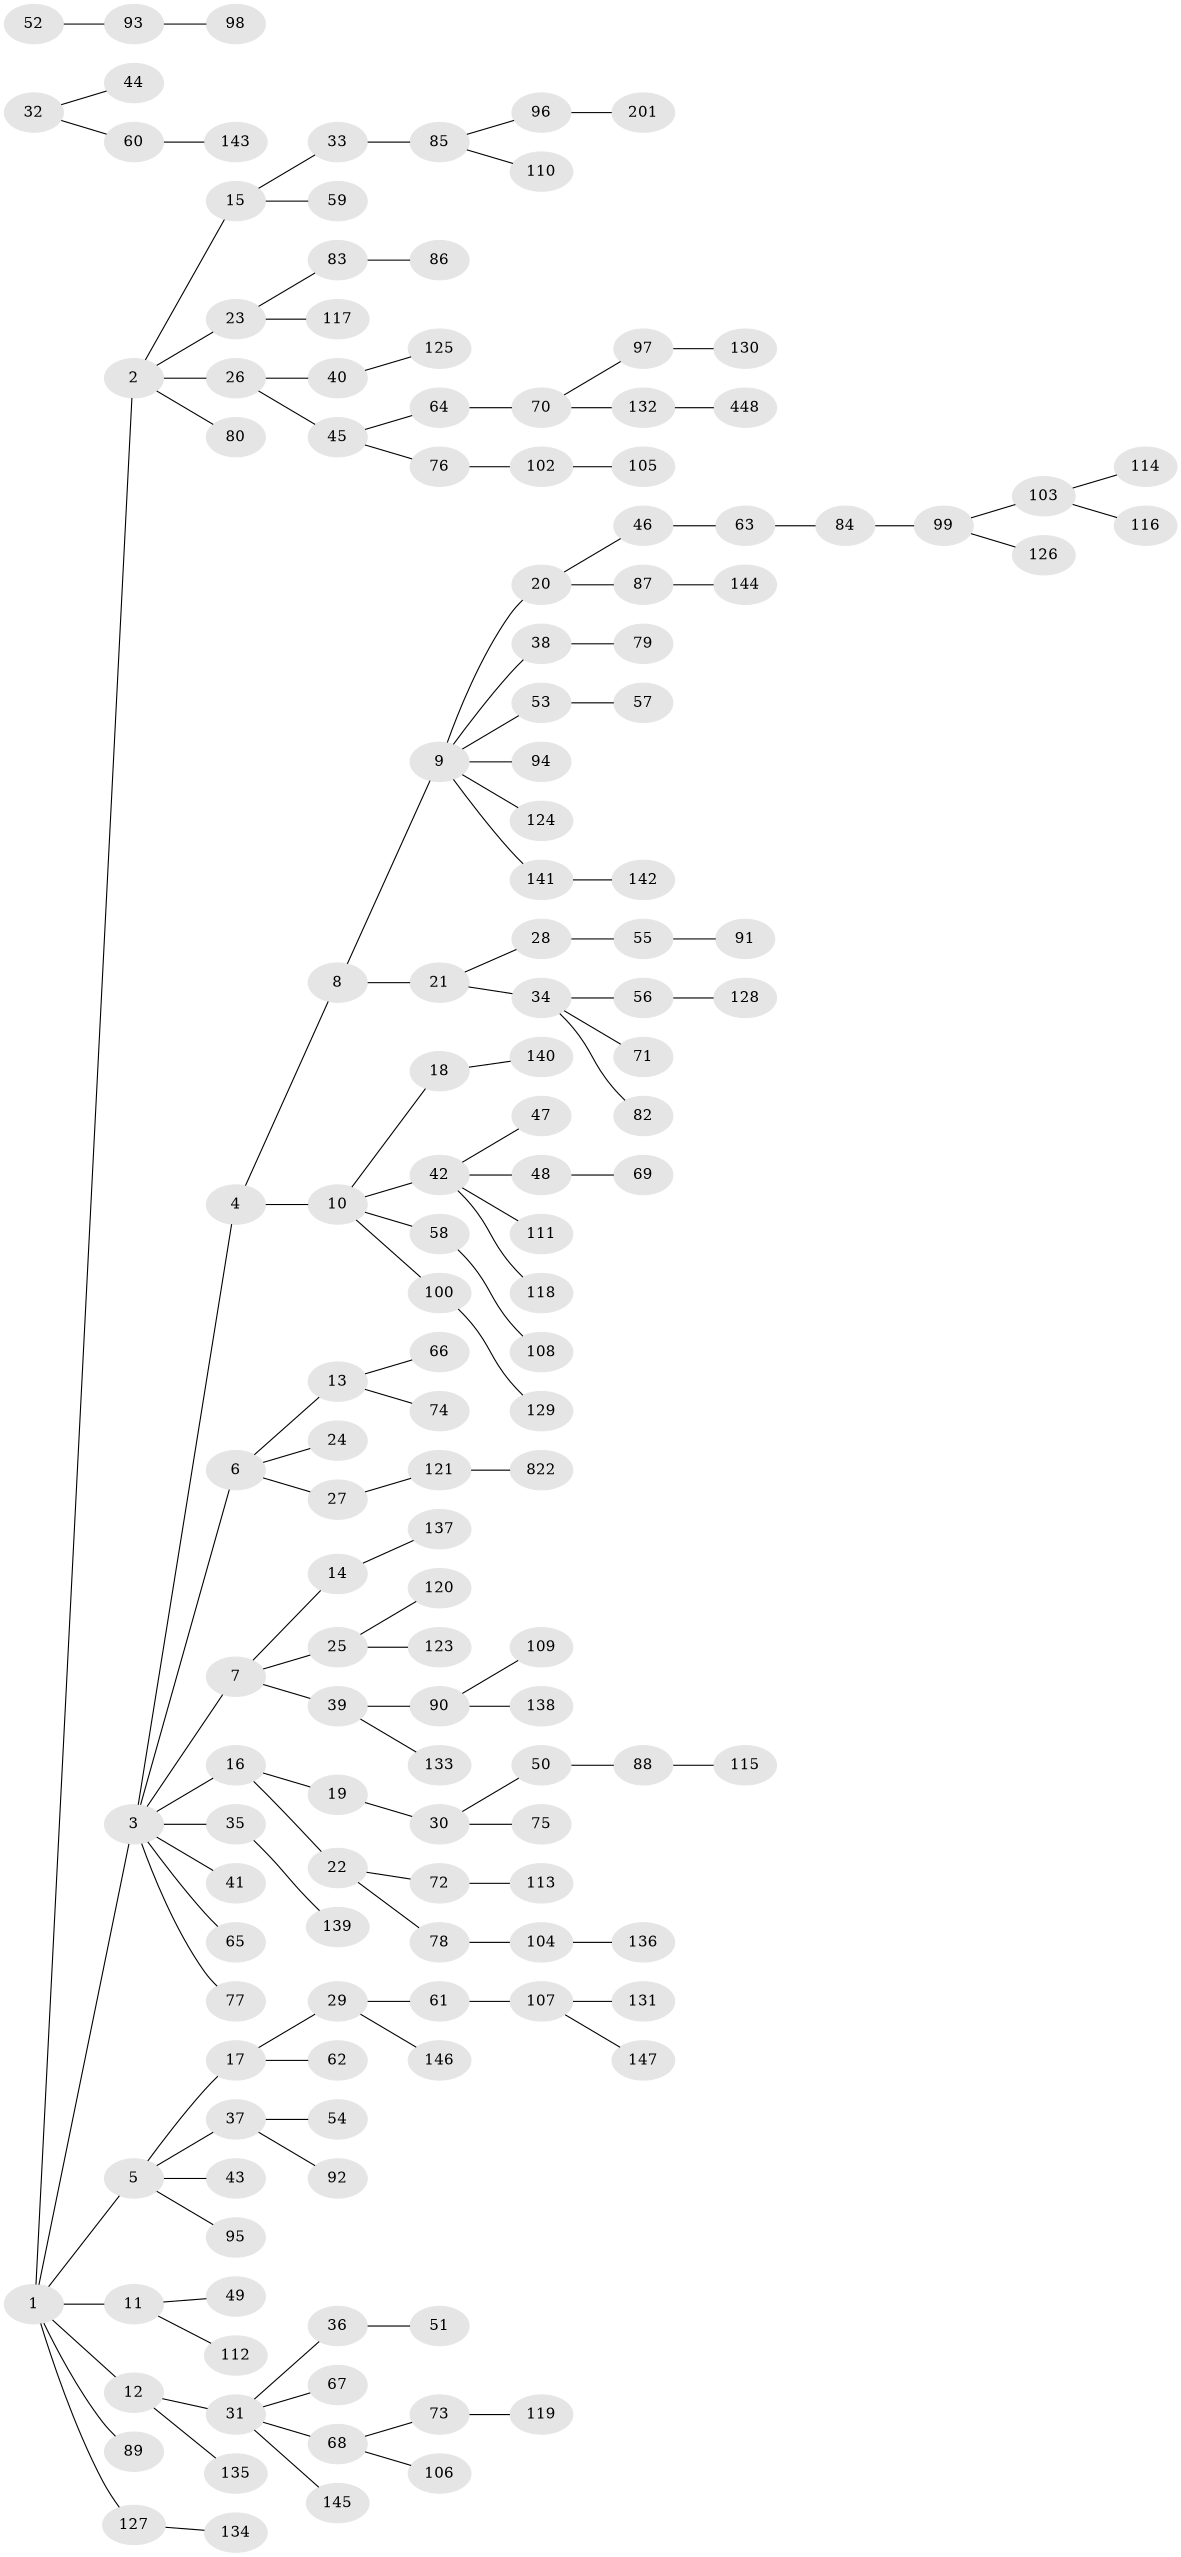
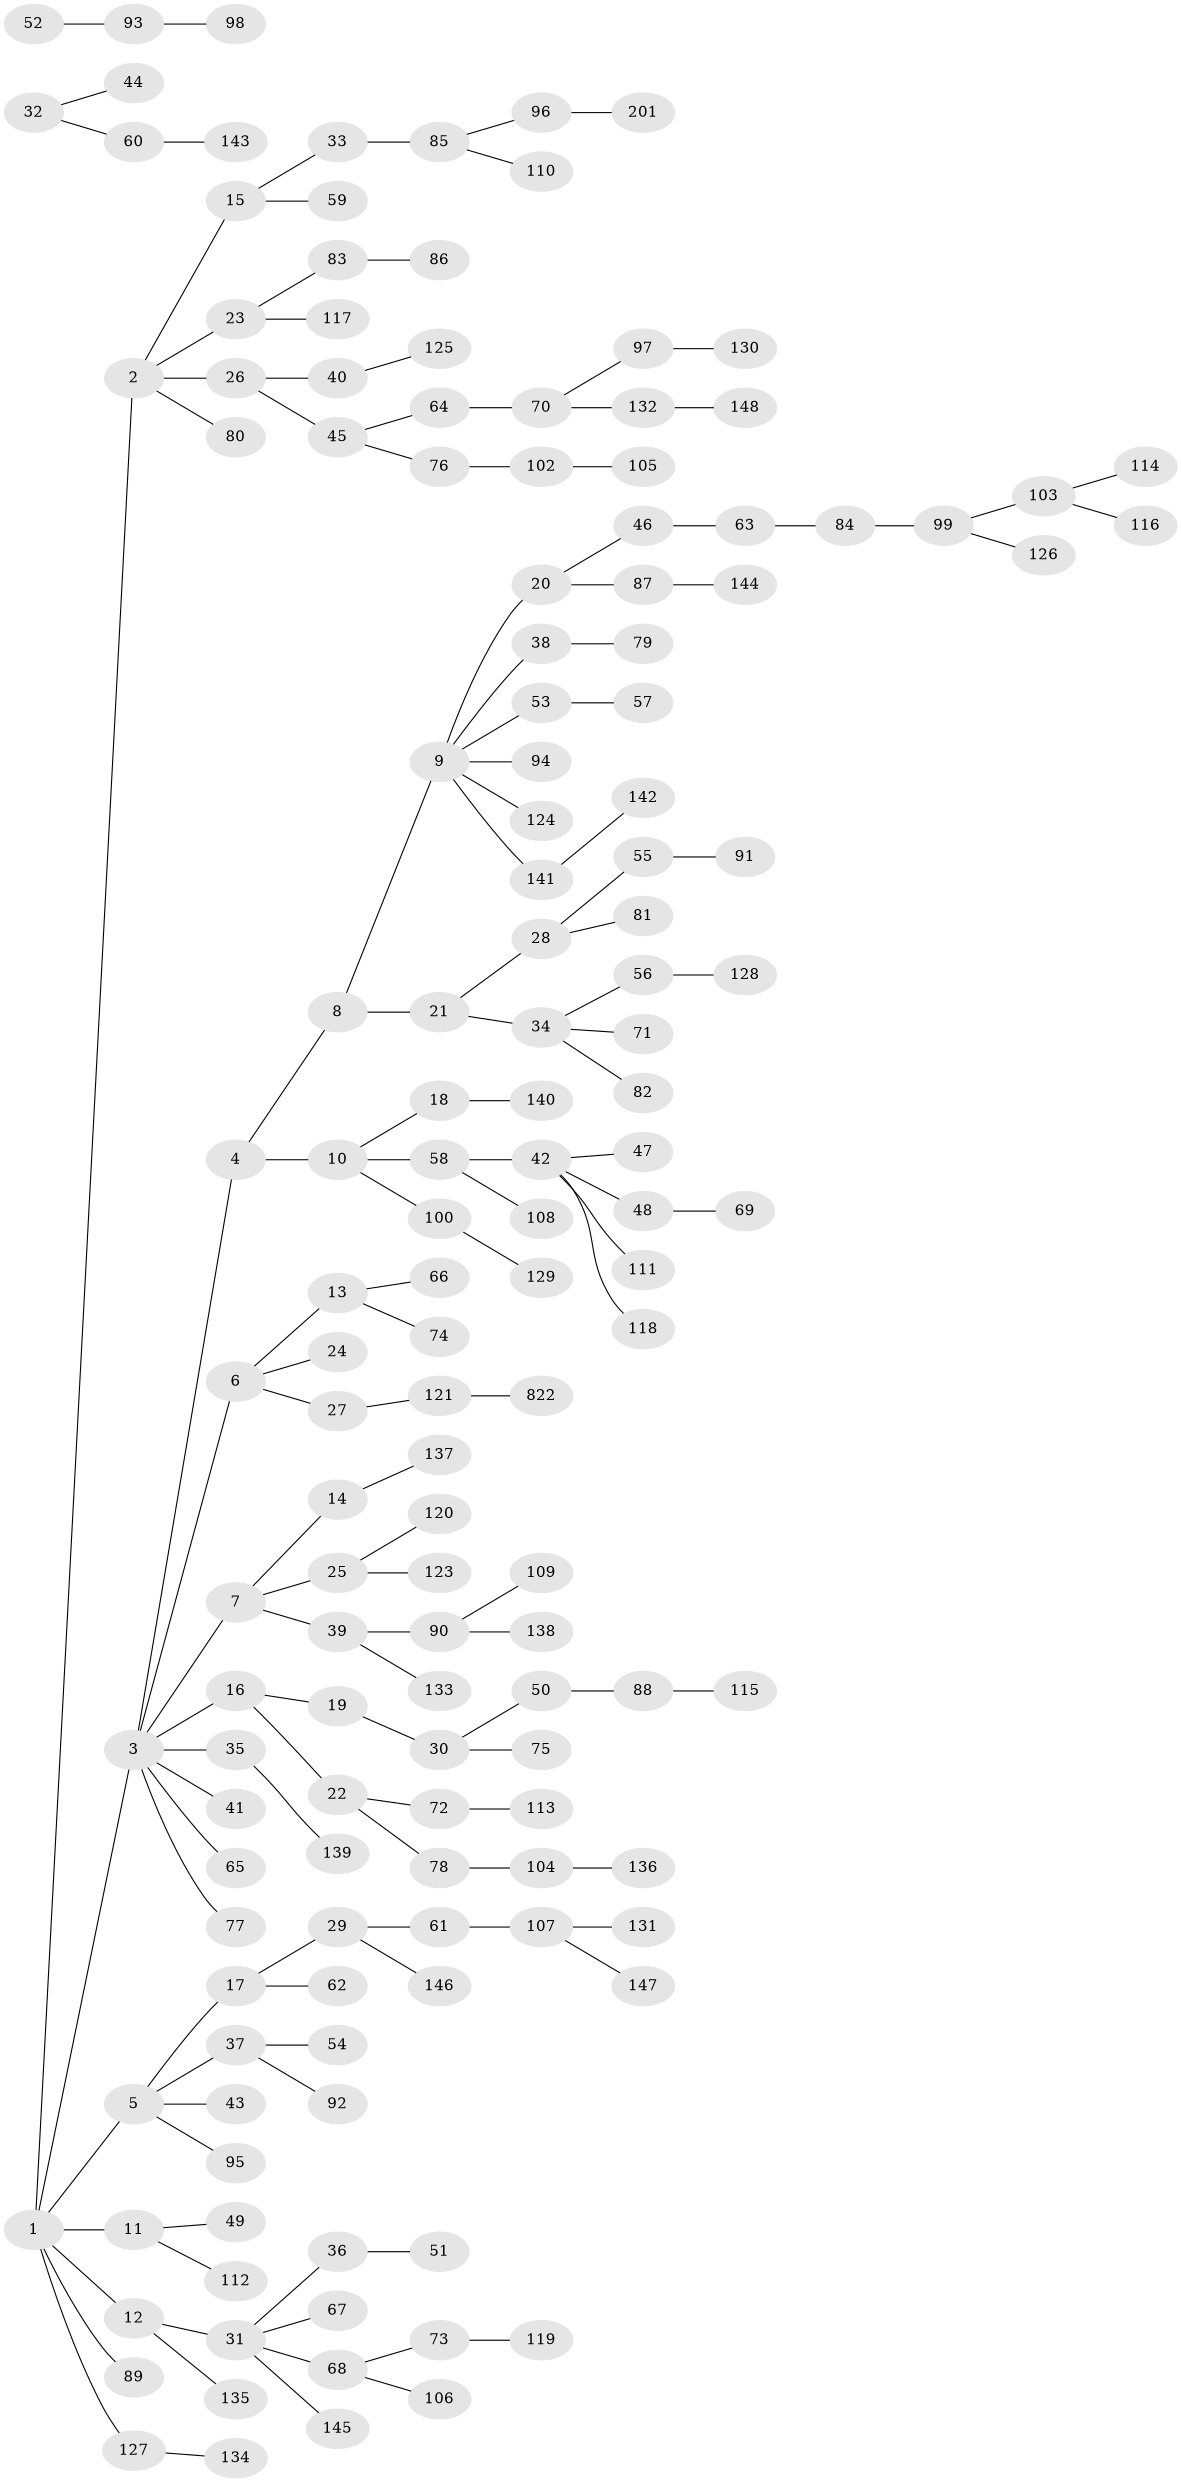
(745, 408) -> (745, 408)
none -> (643, 916)
(389, 1190) -> (491, 1160)
